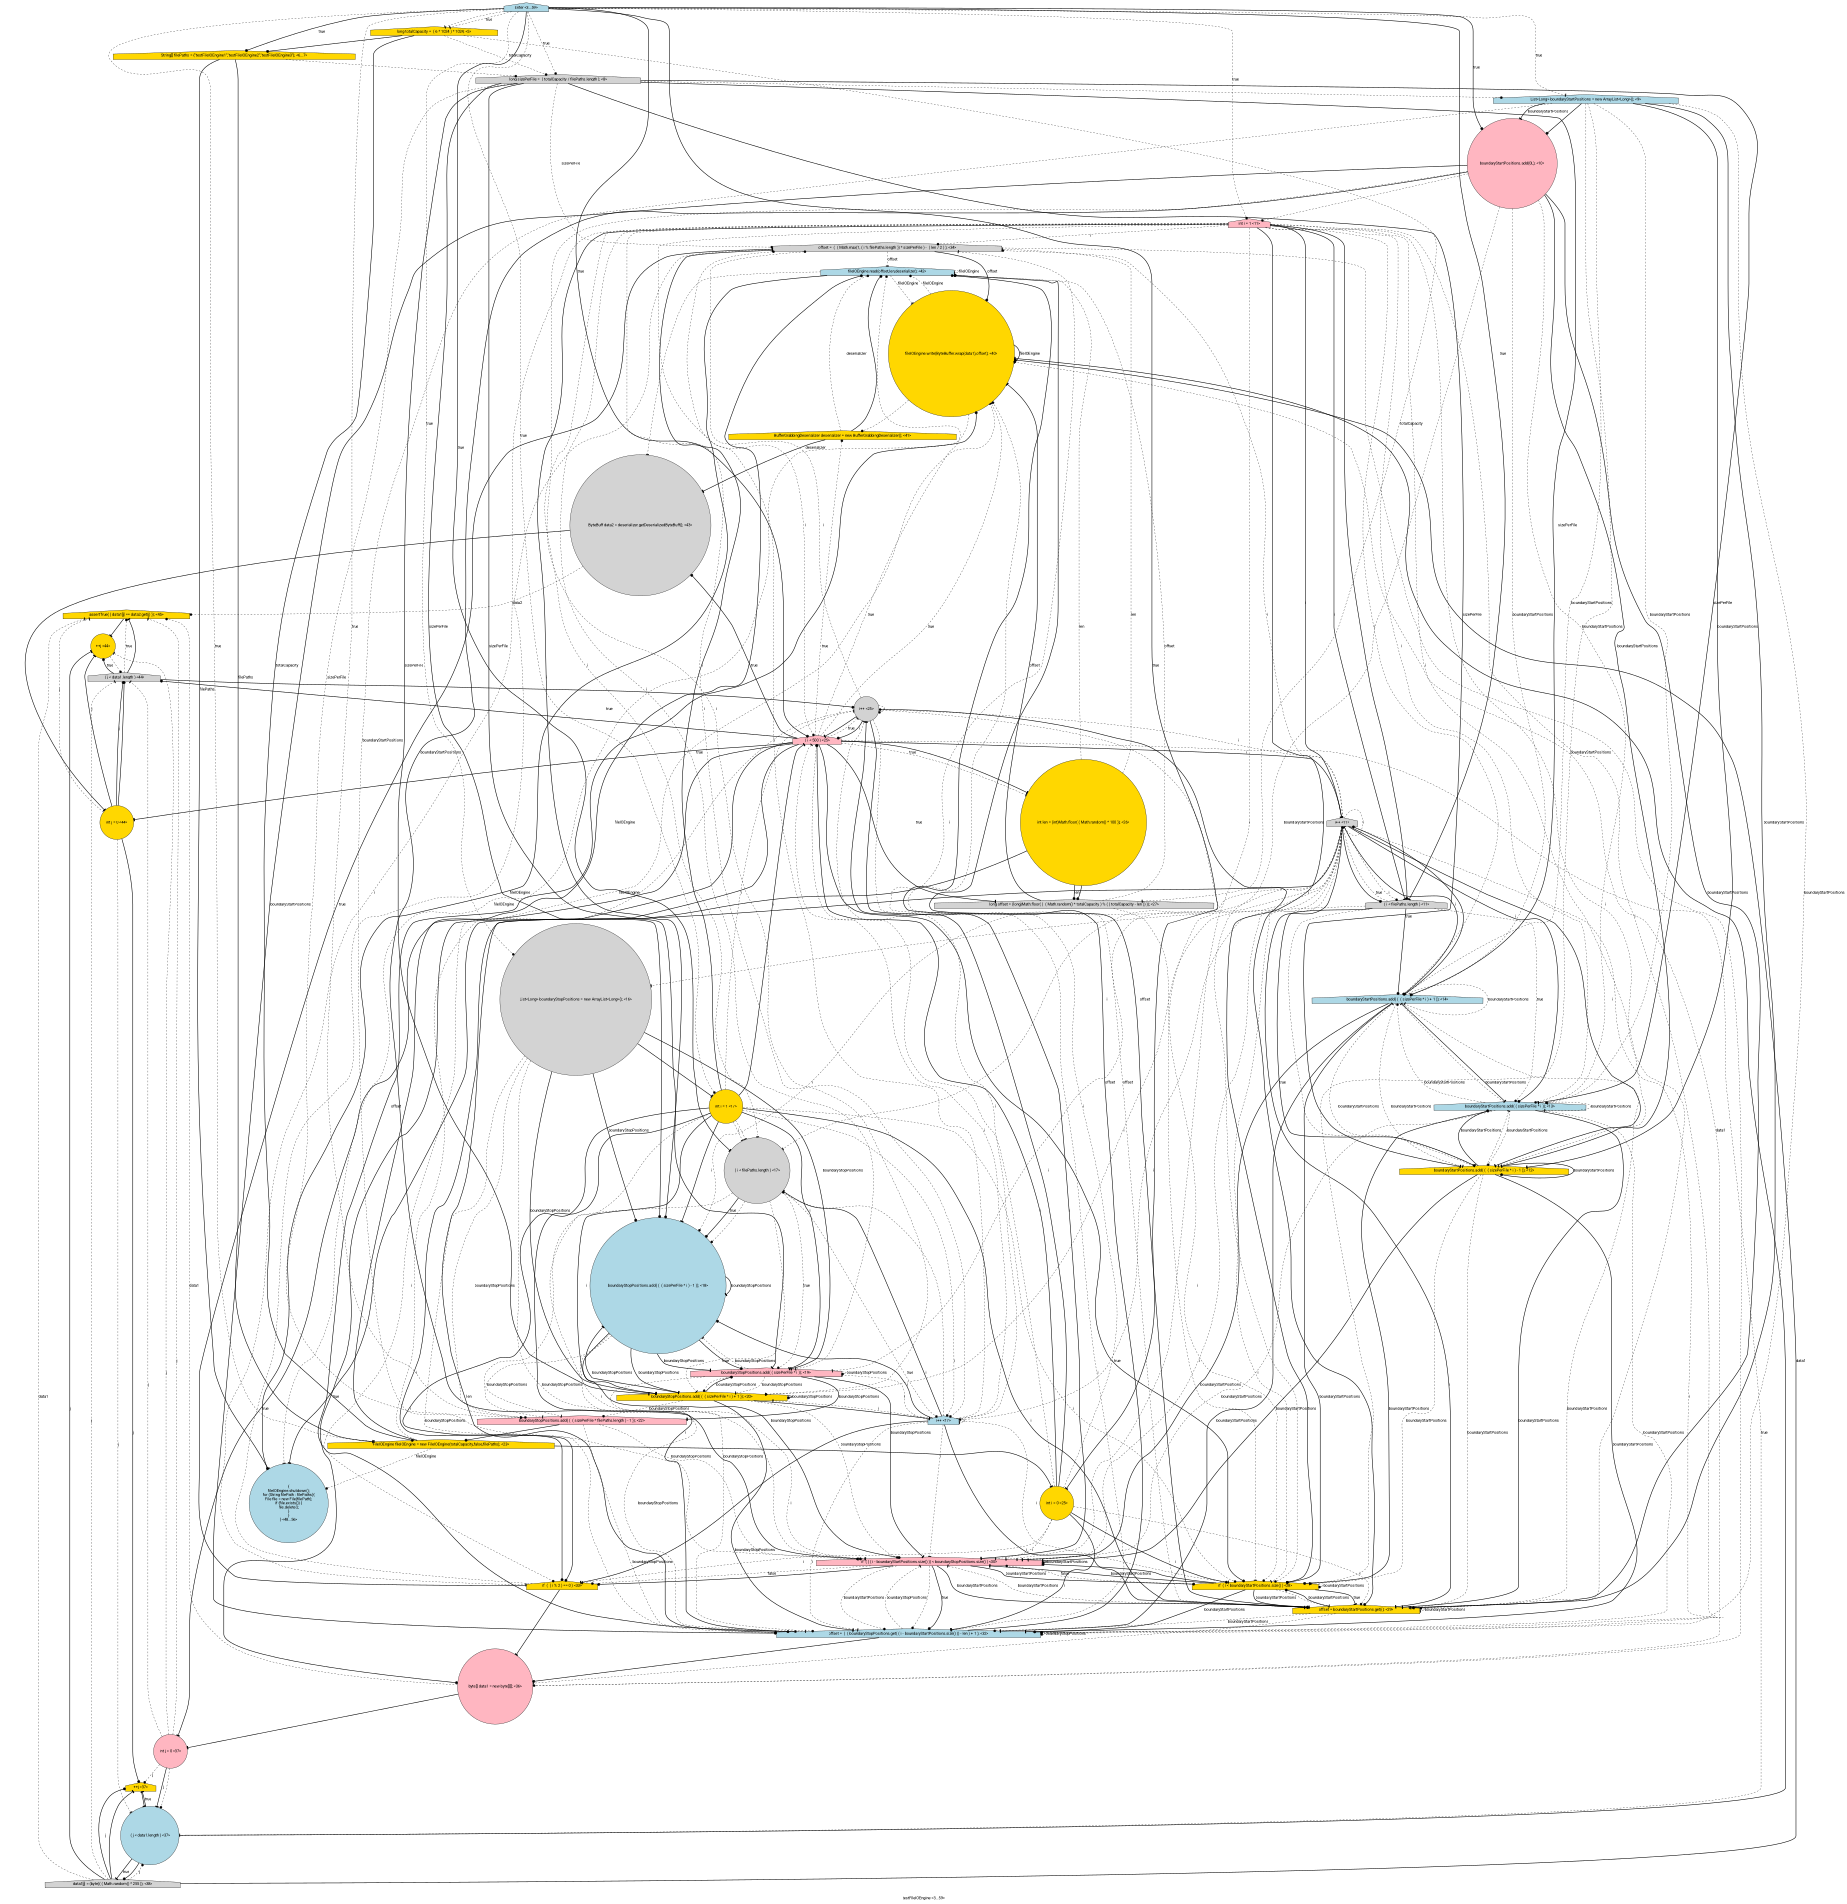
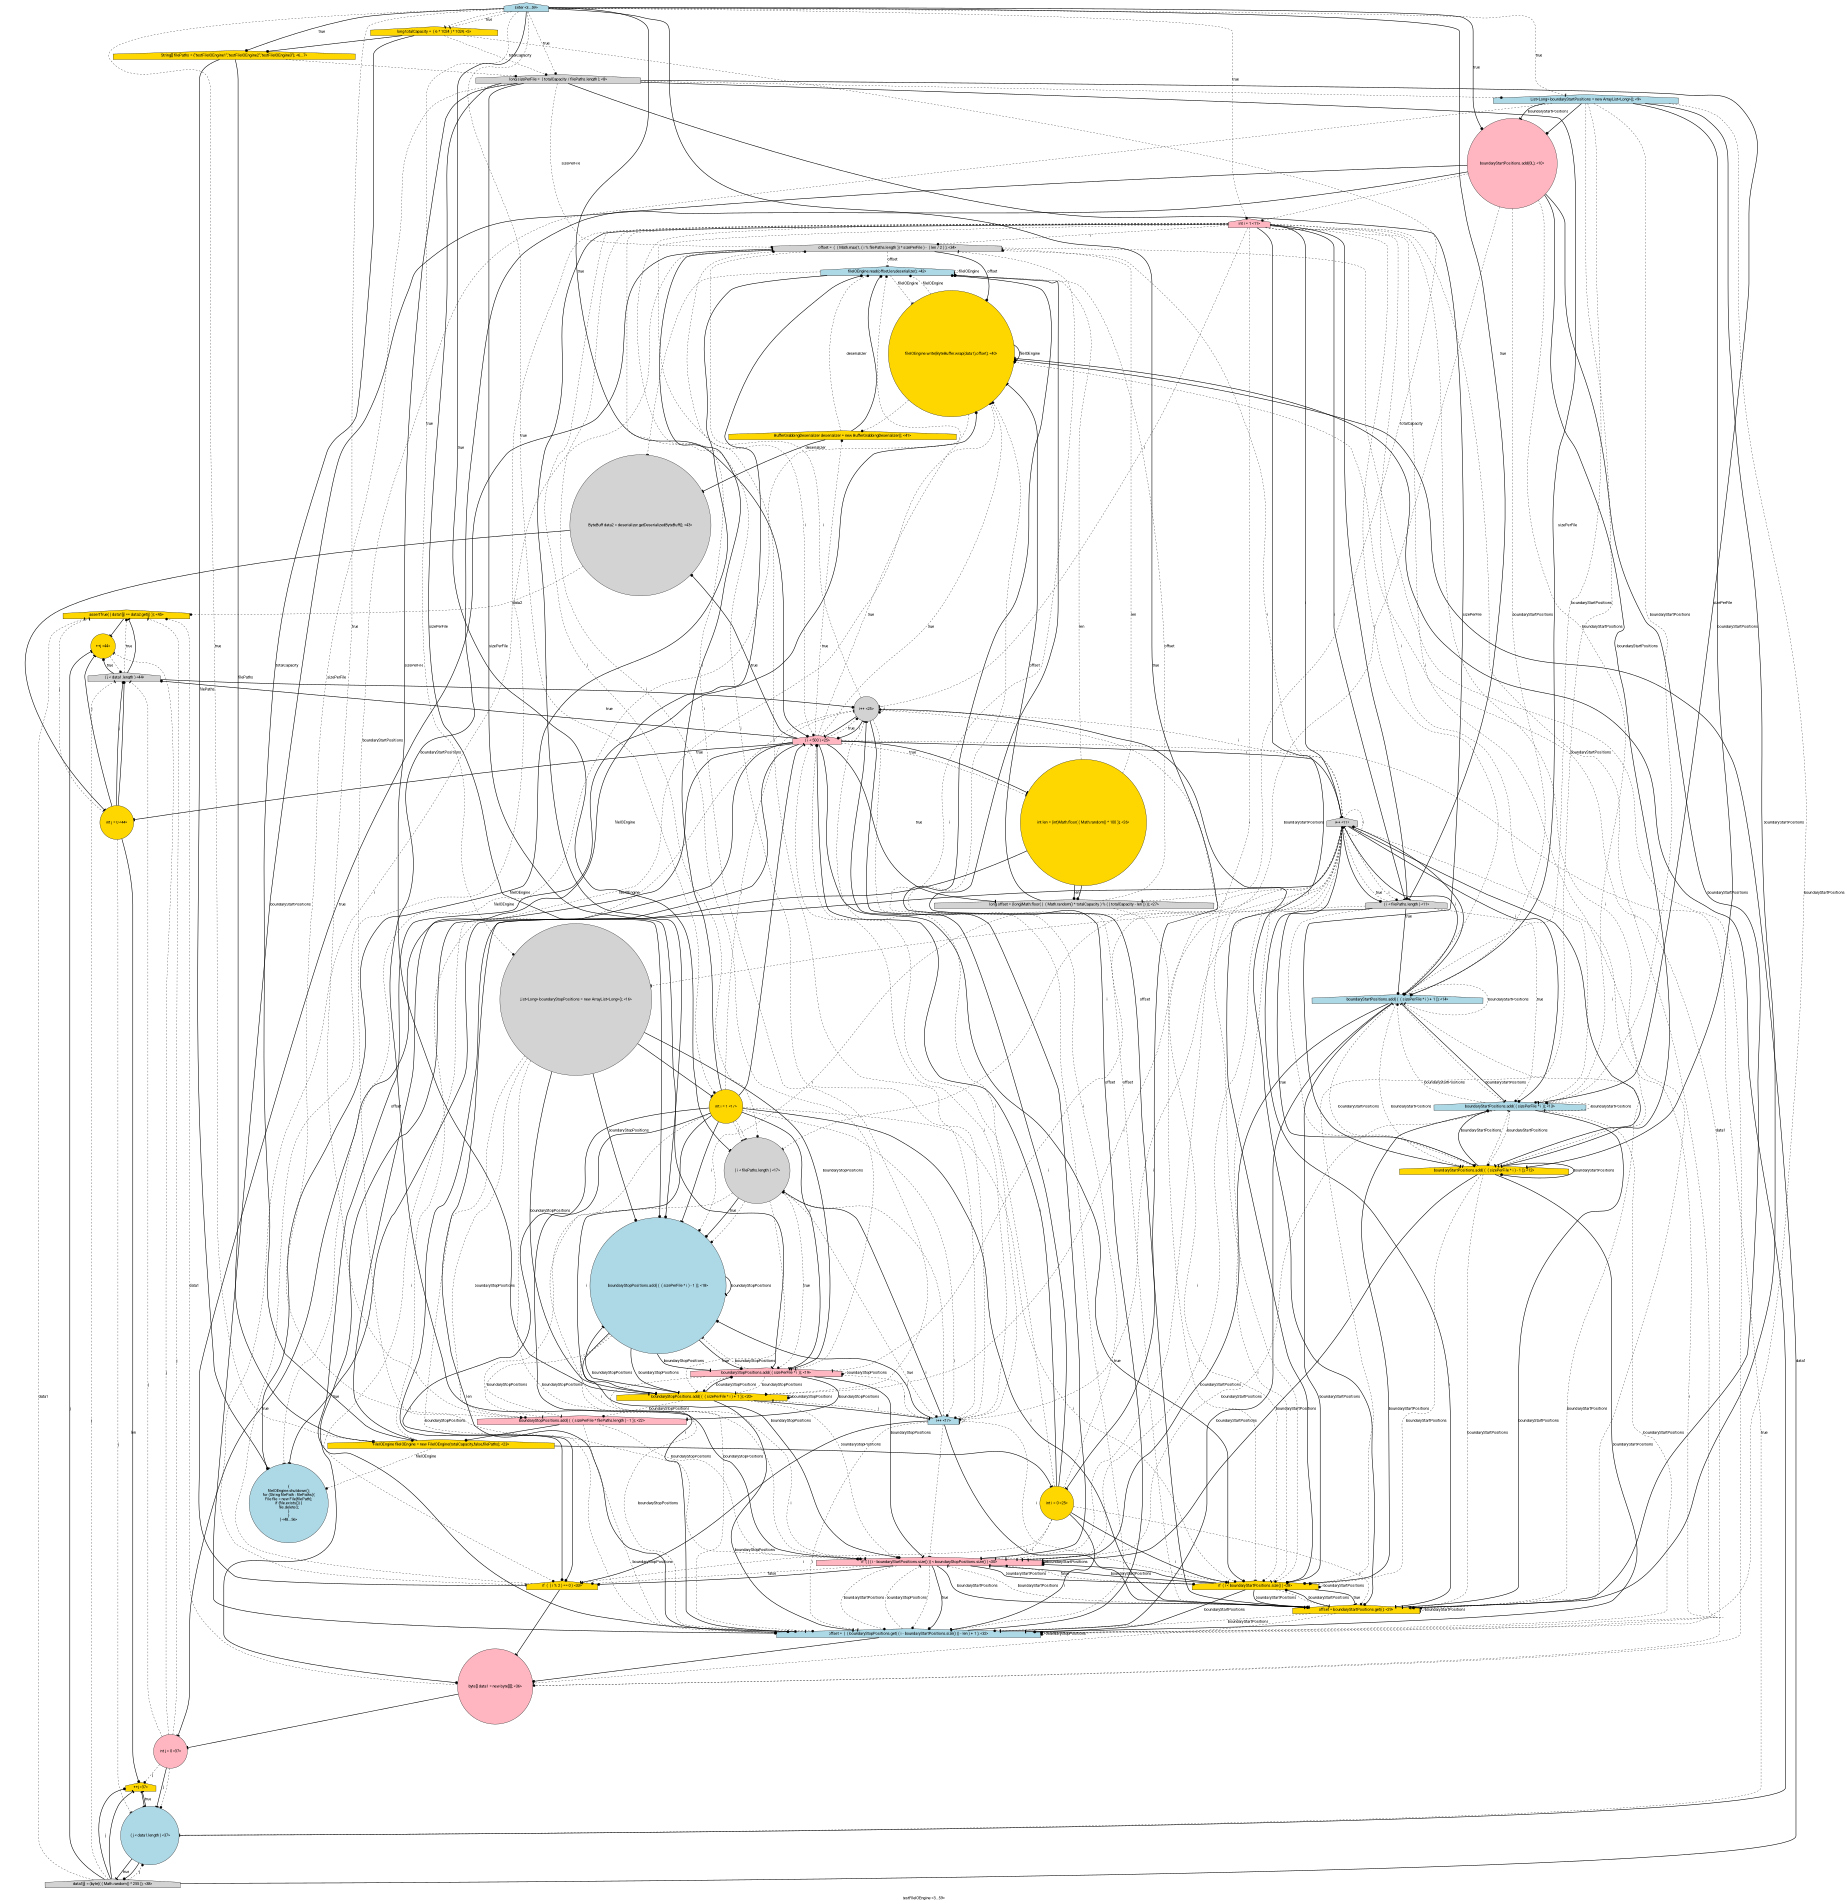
(575, 404) -> (575, 404)
(551, 465) -> (738, 582)
none -> (1107, 508)
(843, 730) -> (843, 730)
(133, 1433) -> (133, 1433)
